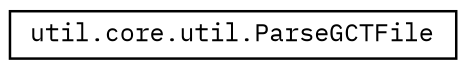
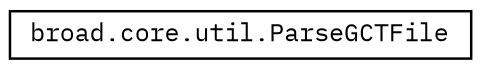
(233, 35) -> (241, 35)
